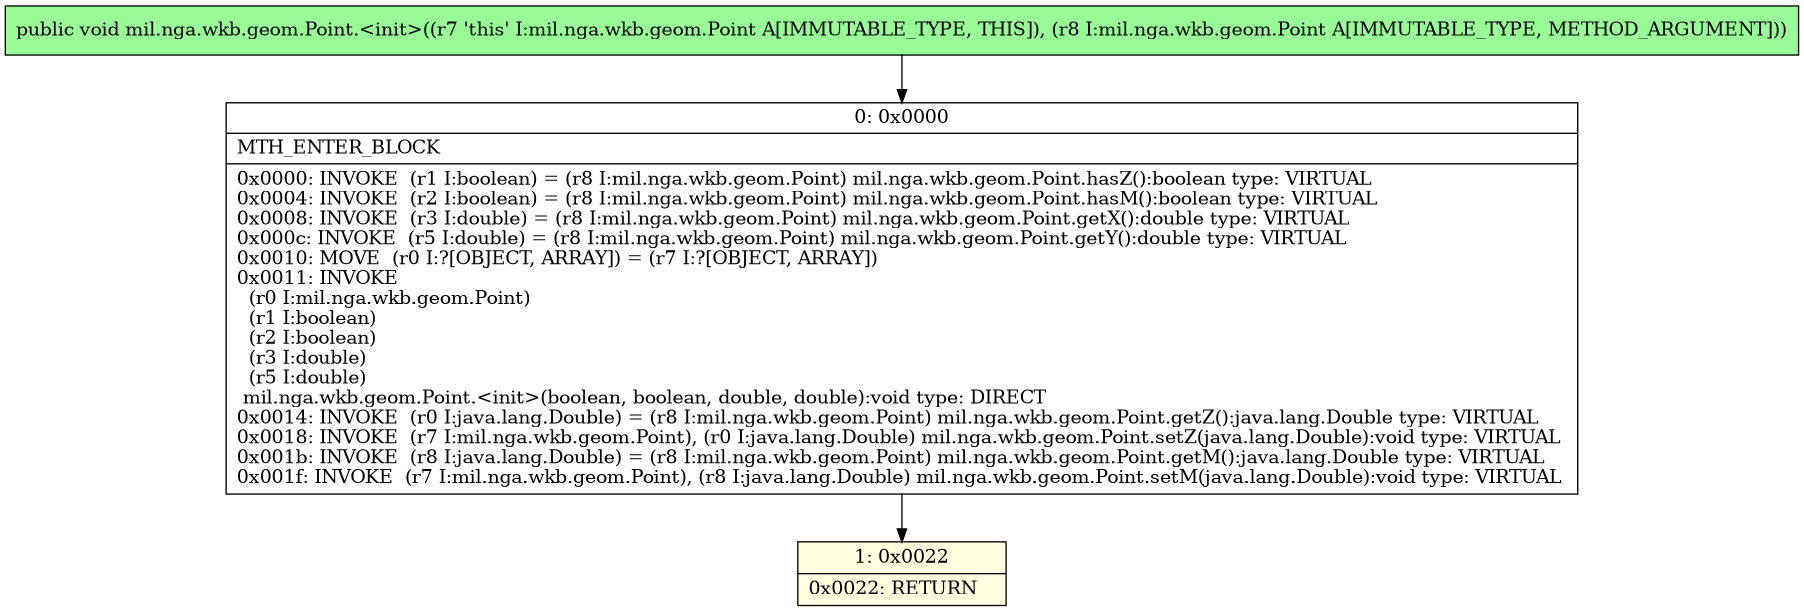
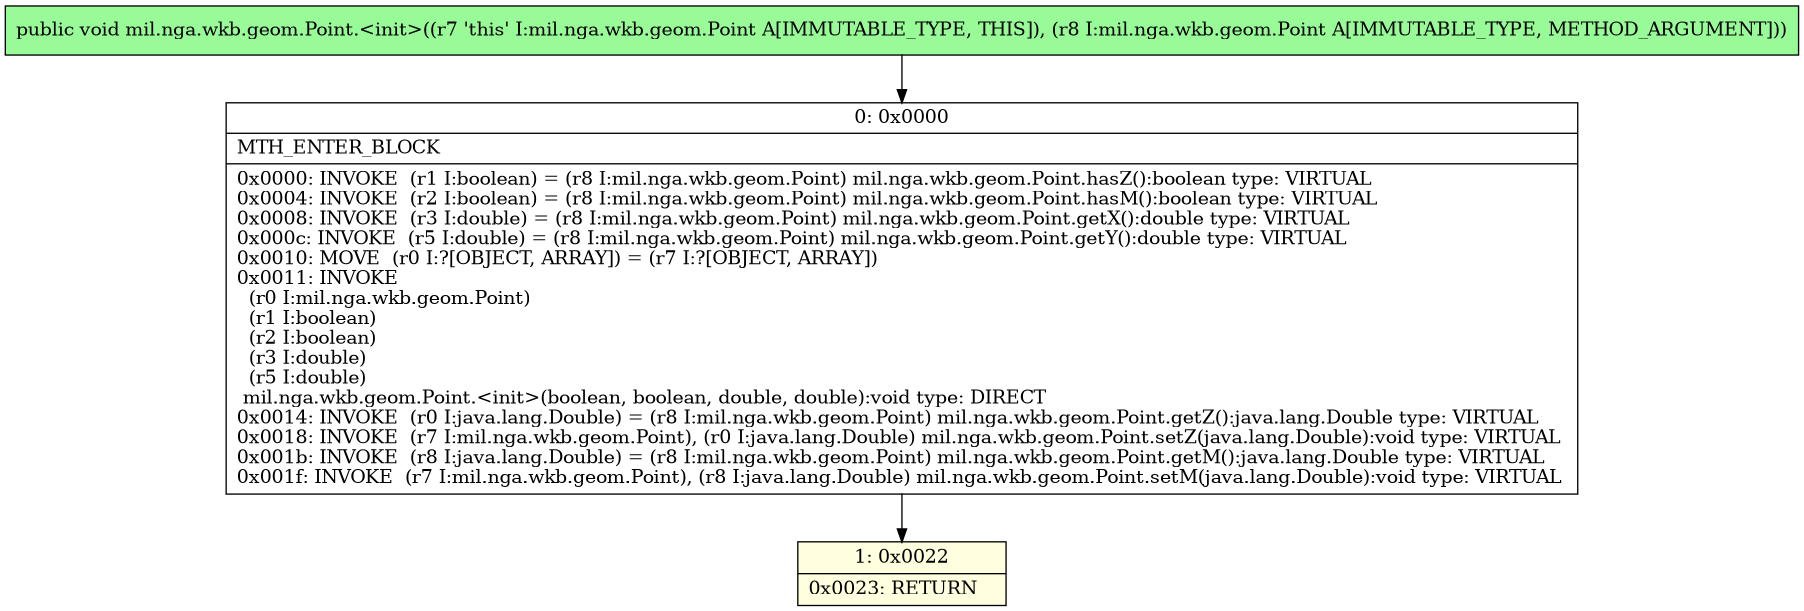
(902, 589) -> (902, 589)
